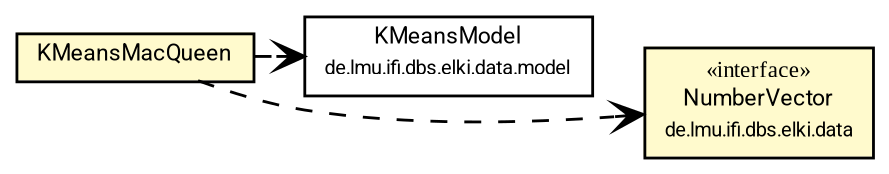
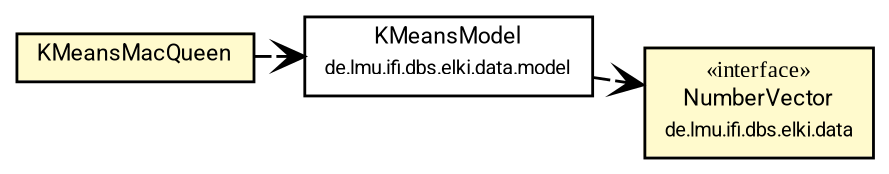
(404, 120) -> (604, 79)
